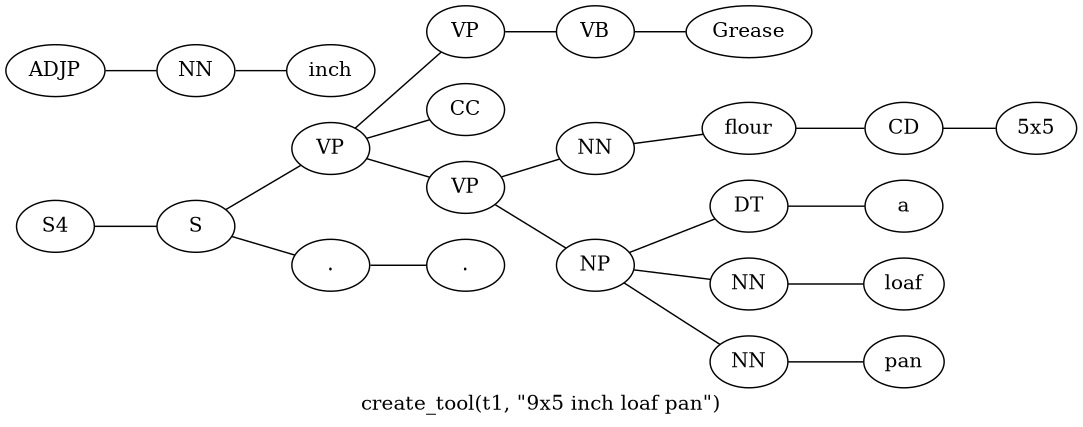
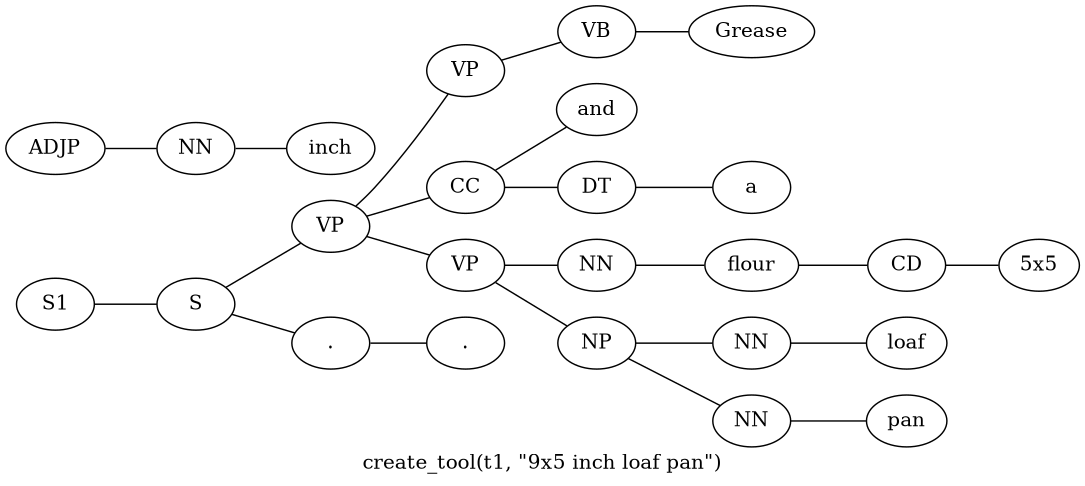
none -> (597, 110)
(55, 226) -> (55, 304)
(672, 236) -> (531, 187)
